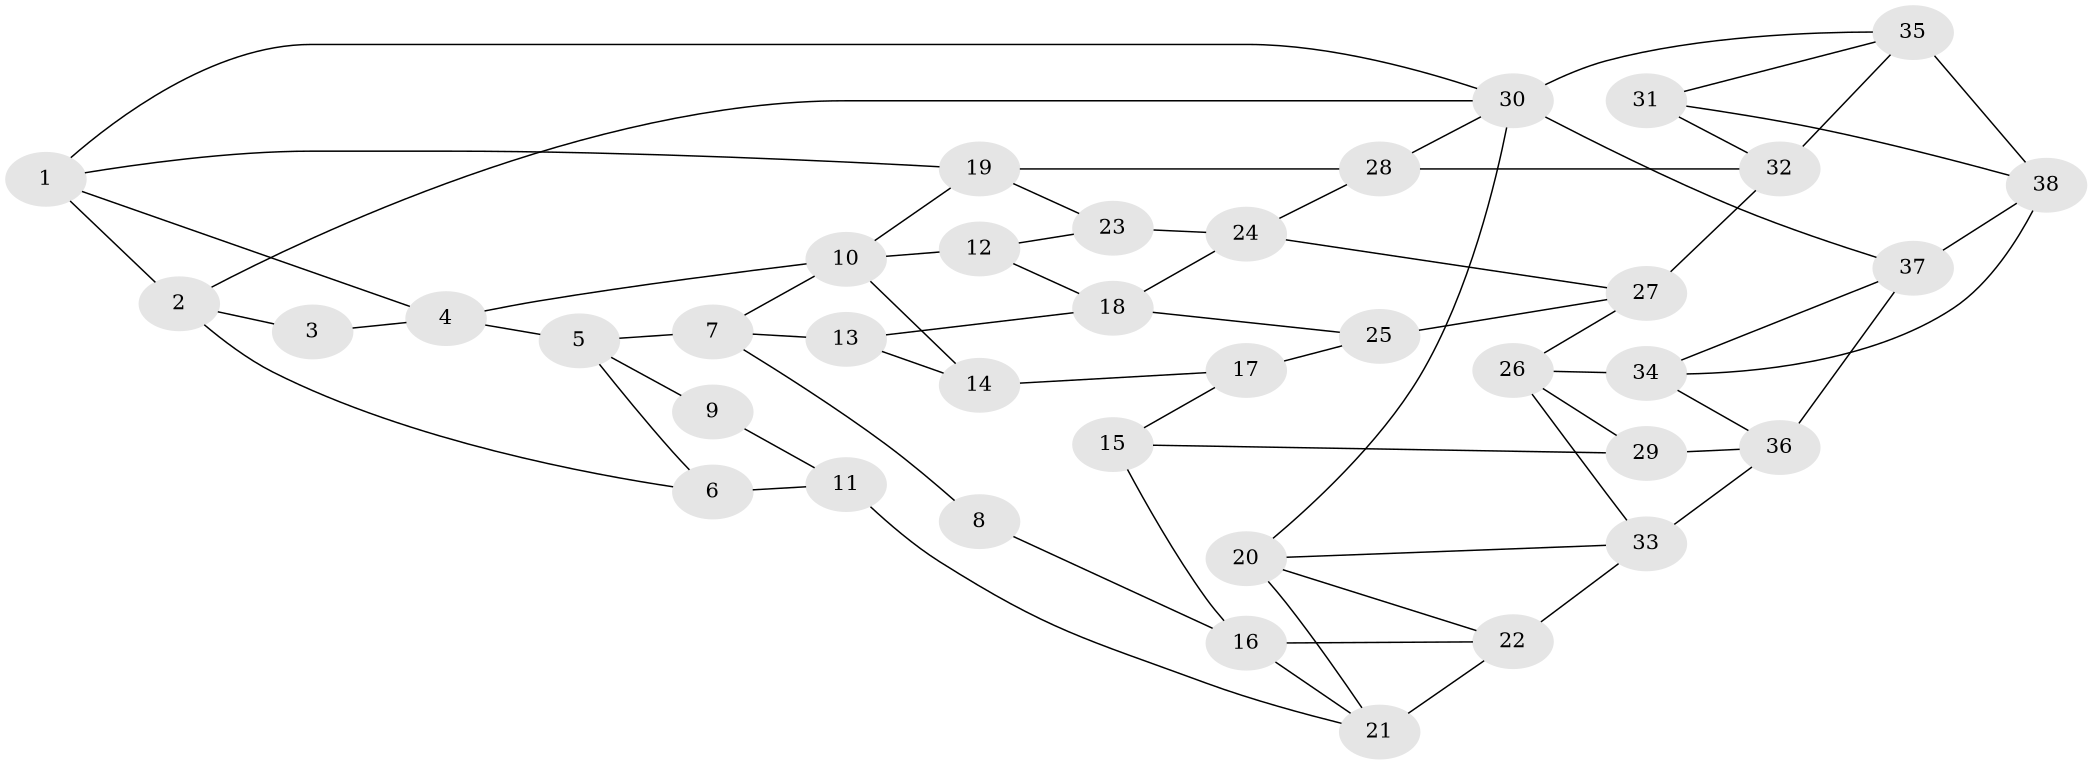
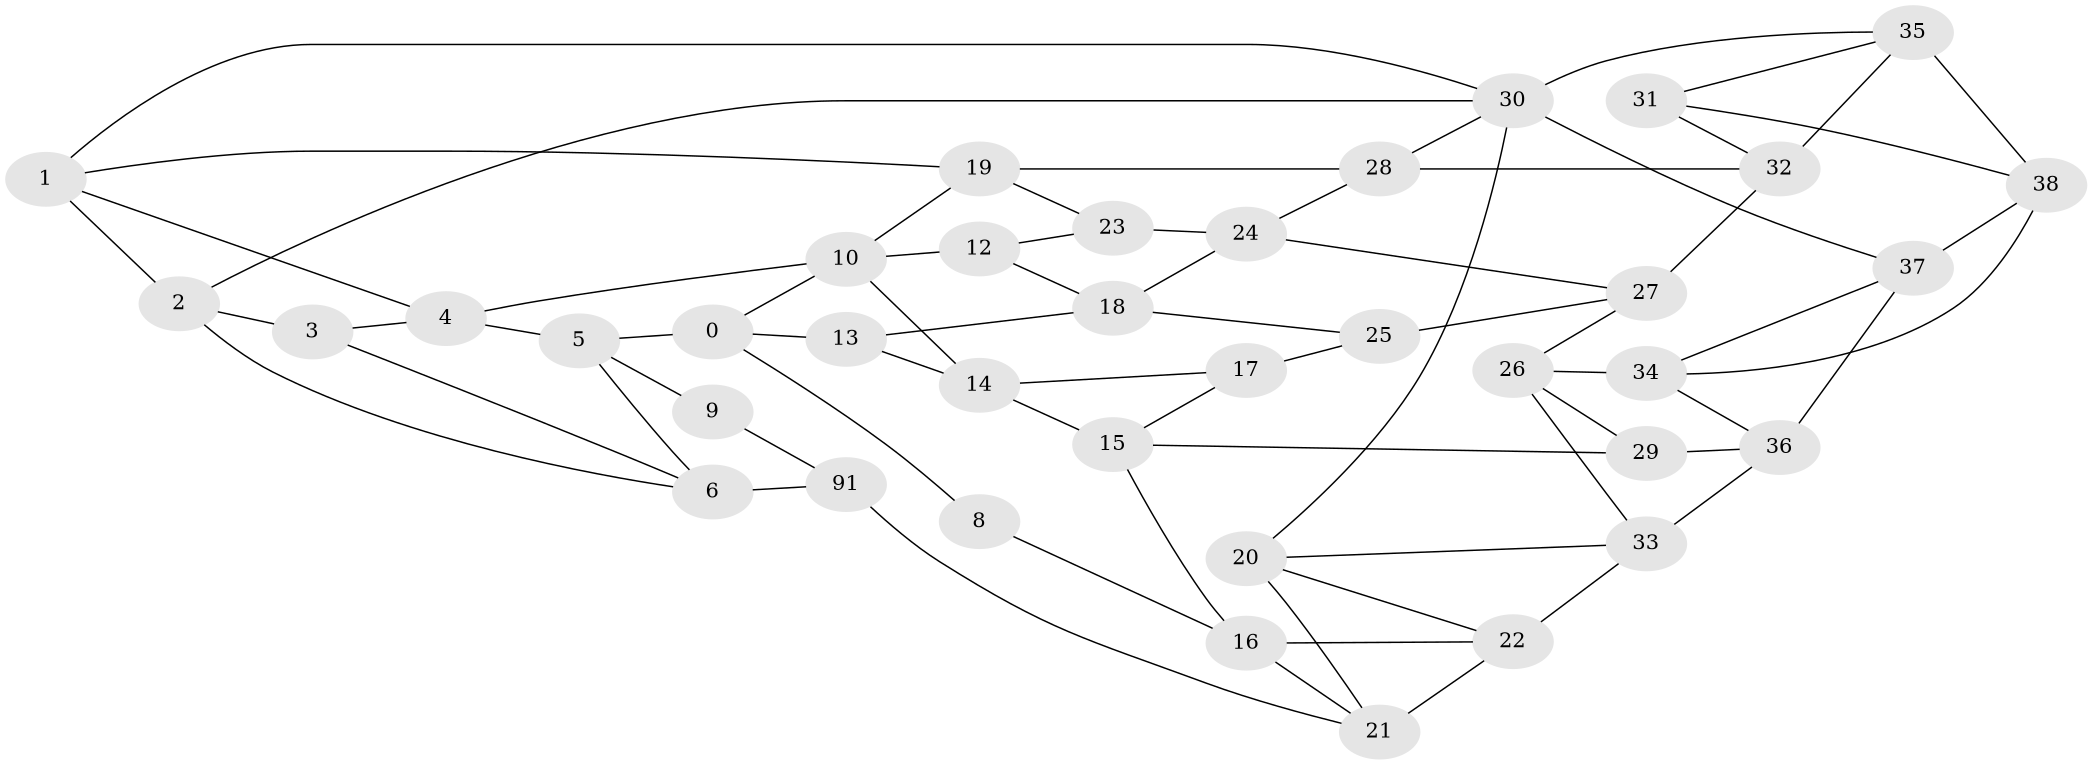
(713, 332) -> (713, 332)
none -> (513, 411)
none -> (1046, 415)
(846, 485) -> (846, 485)
